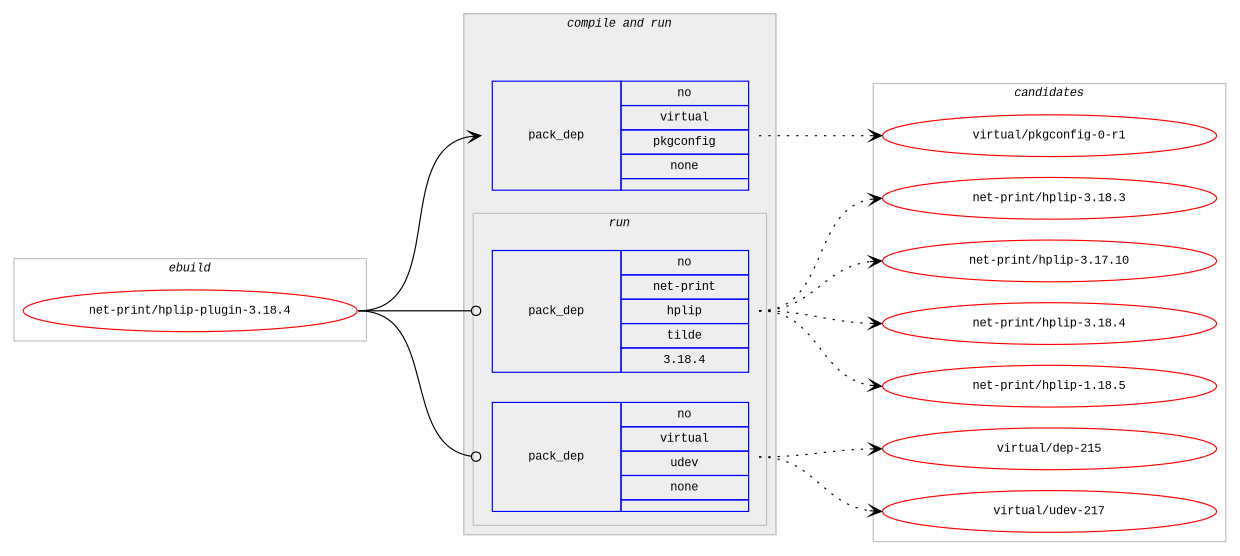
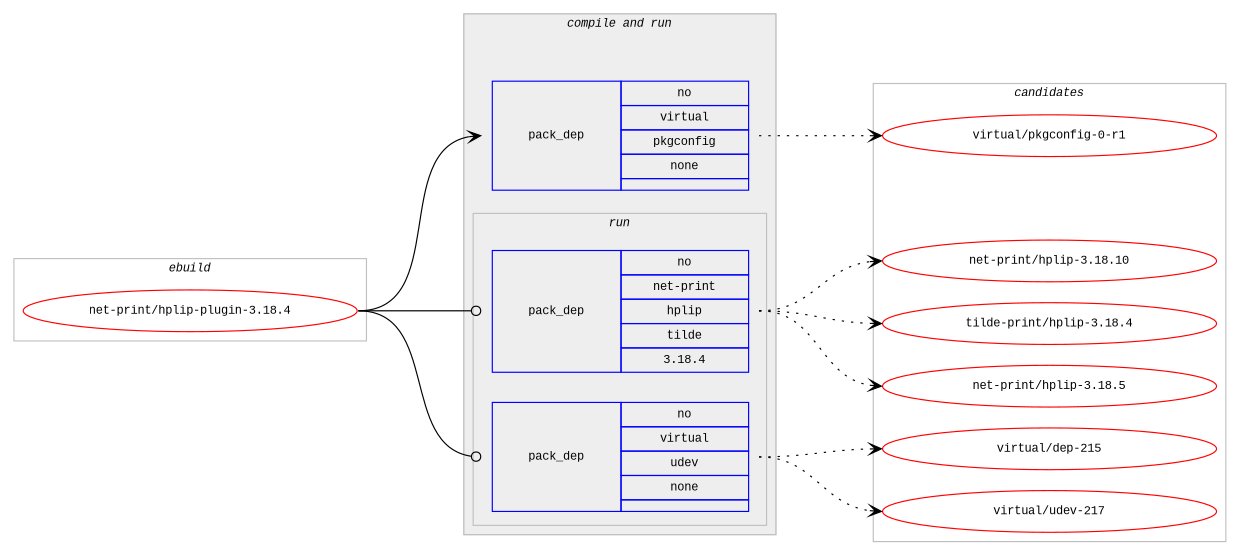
(1050, 198) -> none
(1050, 261) -> (1050, 261)
(1050, 324) -> (1050, 324)
(1050, 386) -> (1050, 386)
